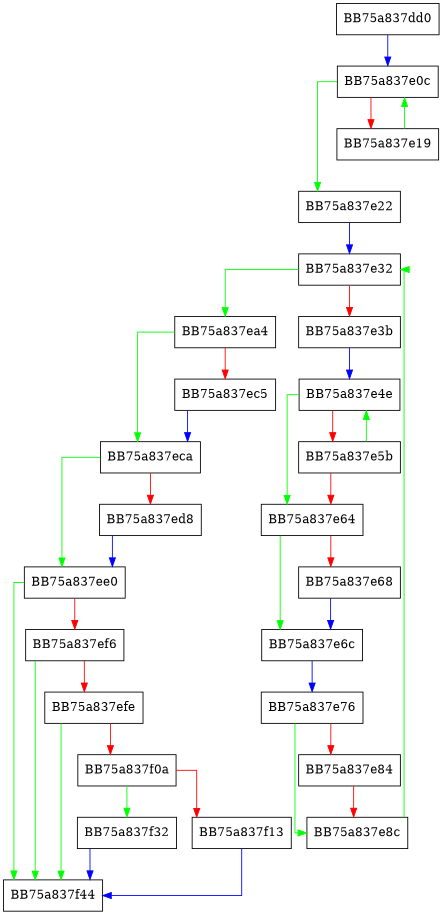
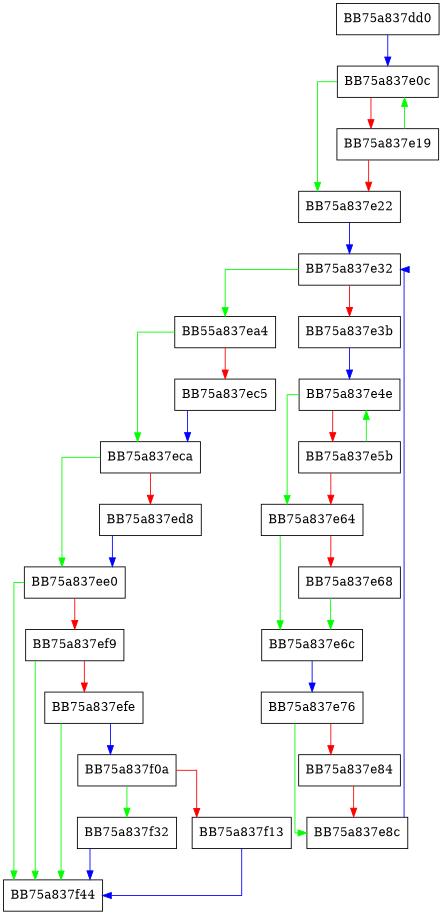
none -> (369, 171)
(225, 332) -> (225, 332)
(404, 543) -> (404, 543)
(331, 609) -> (331, 609)
(75, 645) -> (75, 645)
(110, 735) -> (110, 735)
